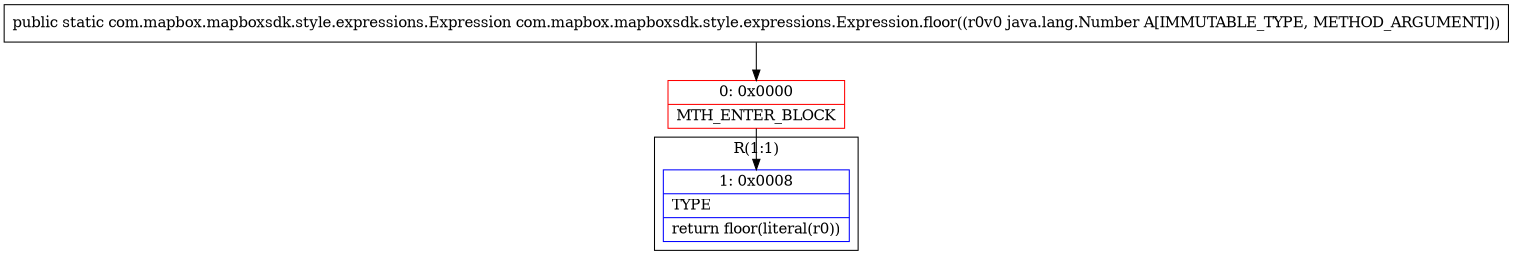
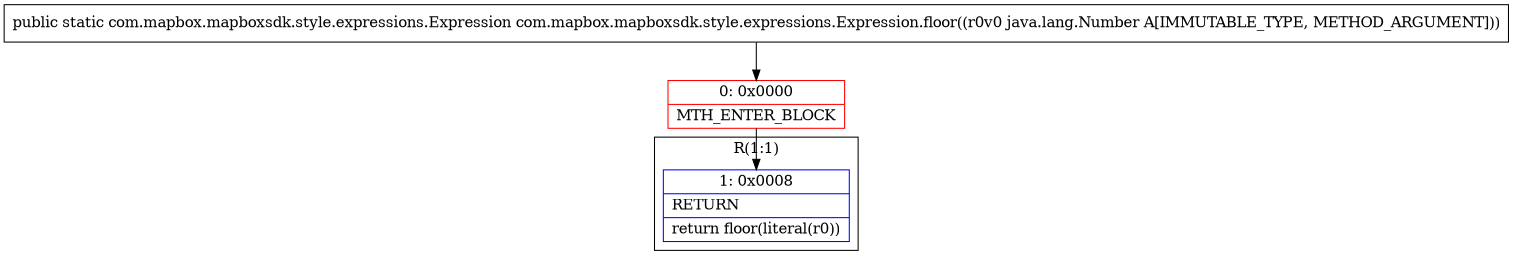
(692, 205) -> (705, 205)
